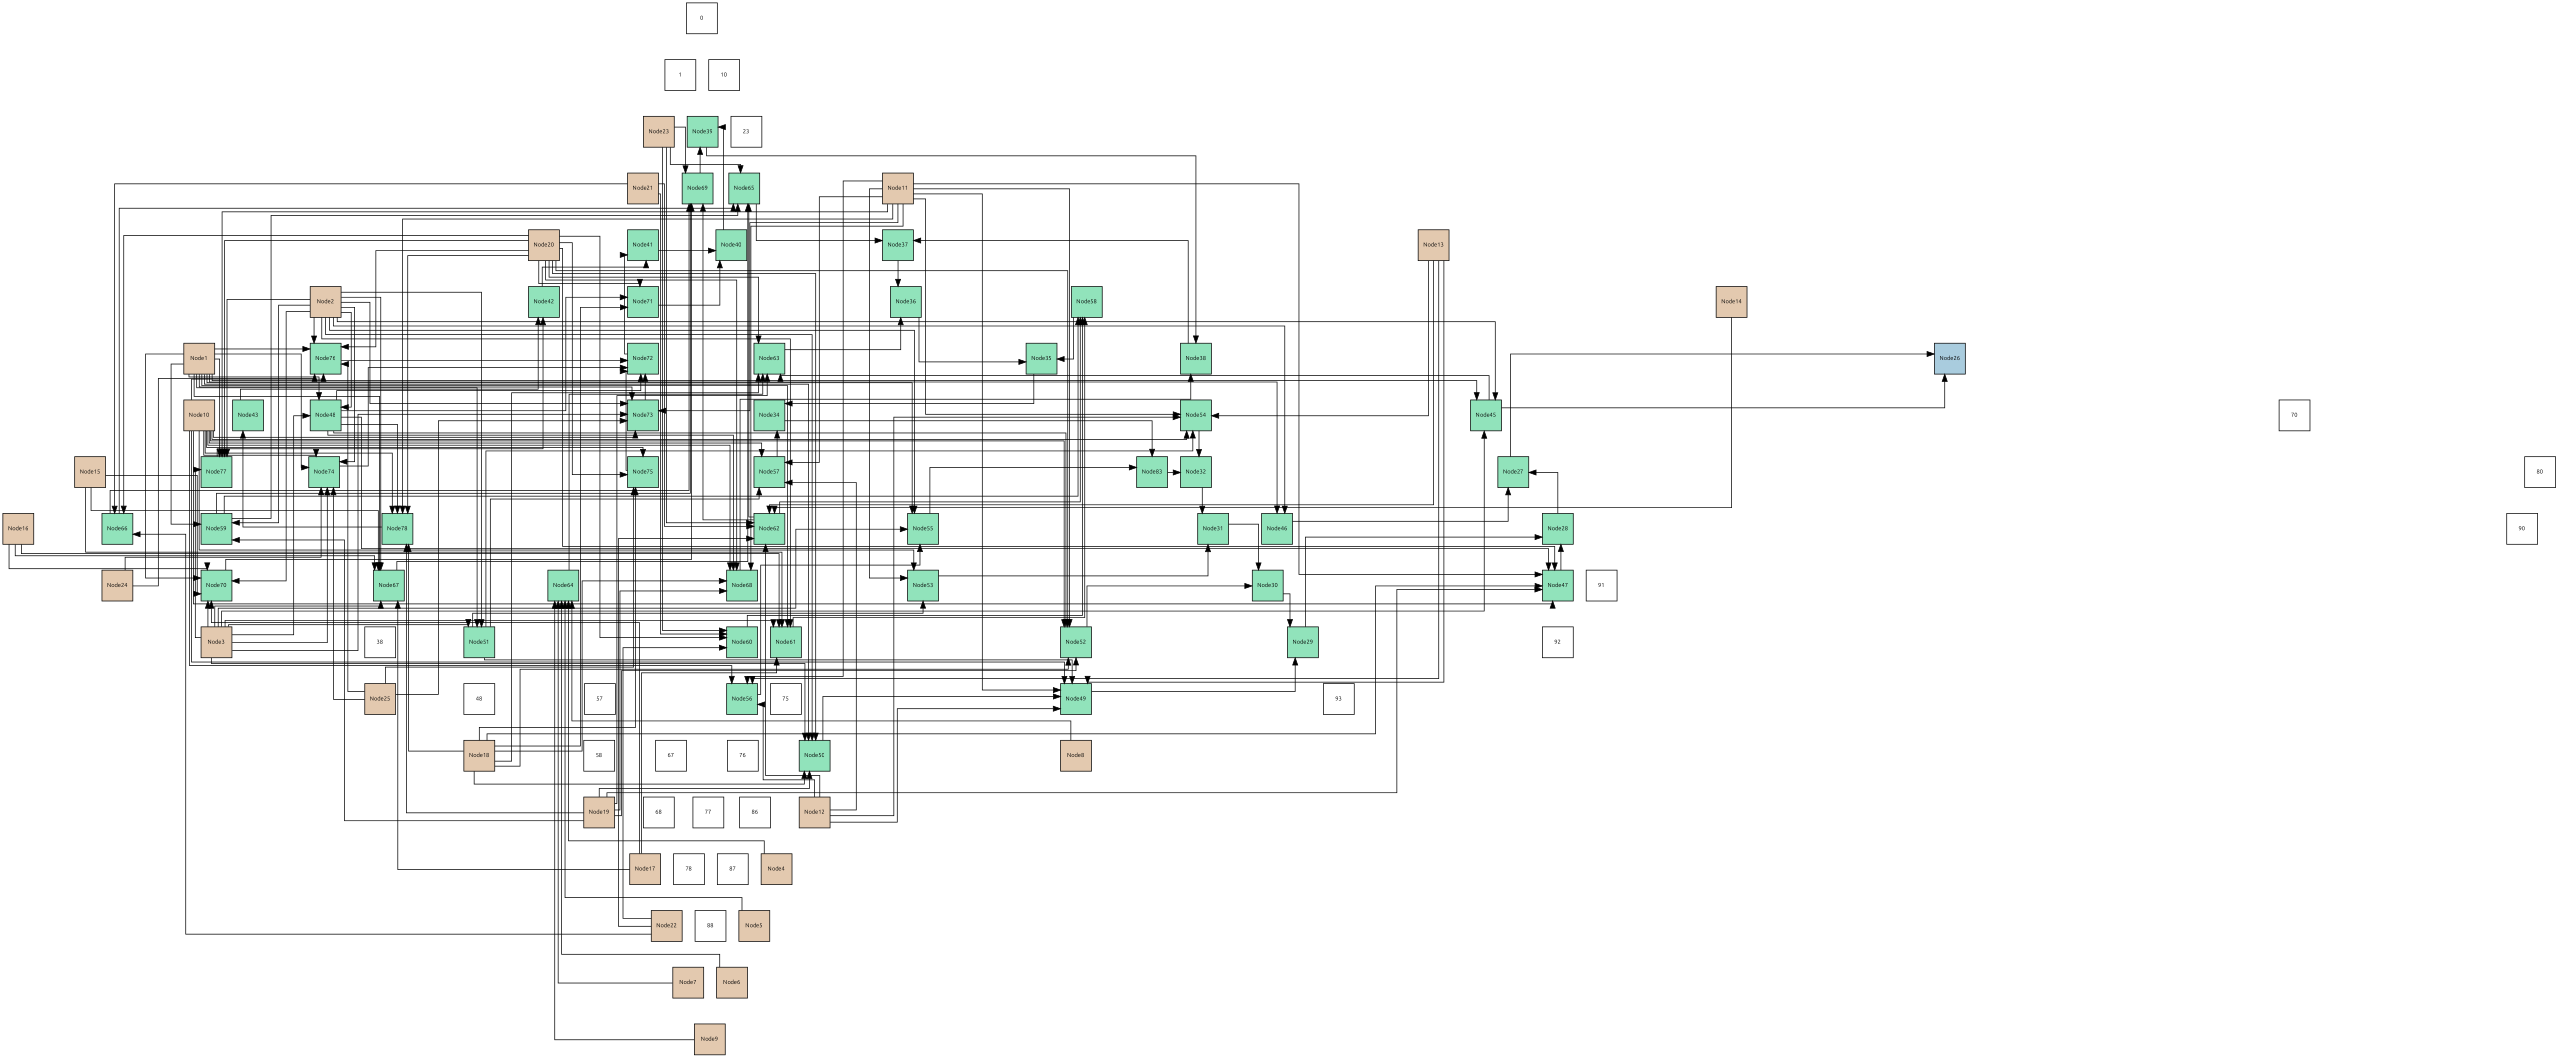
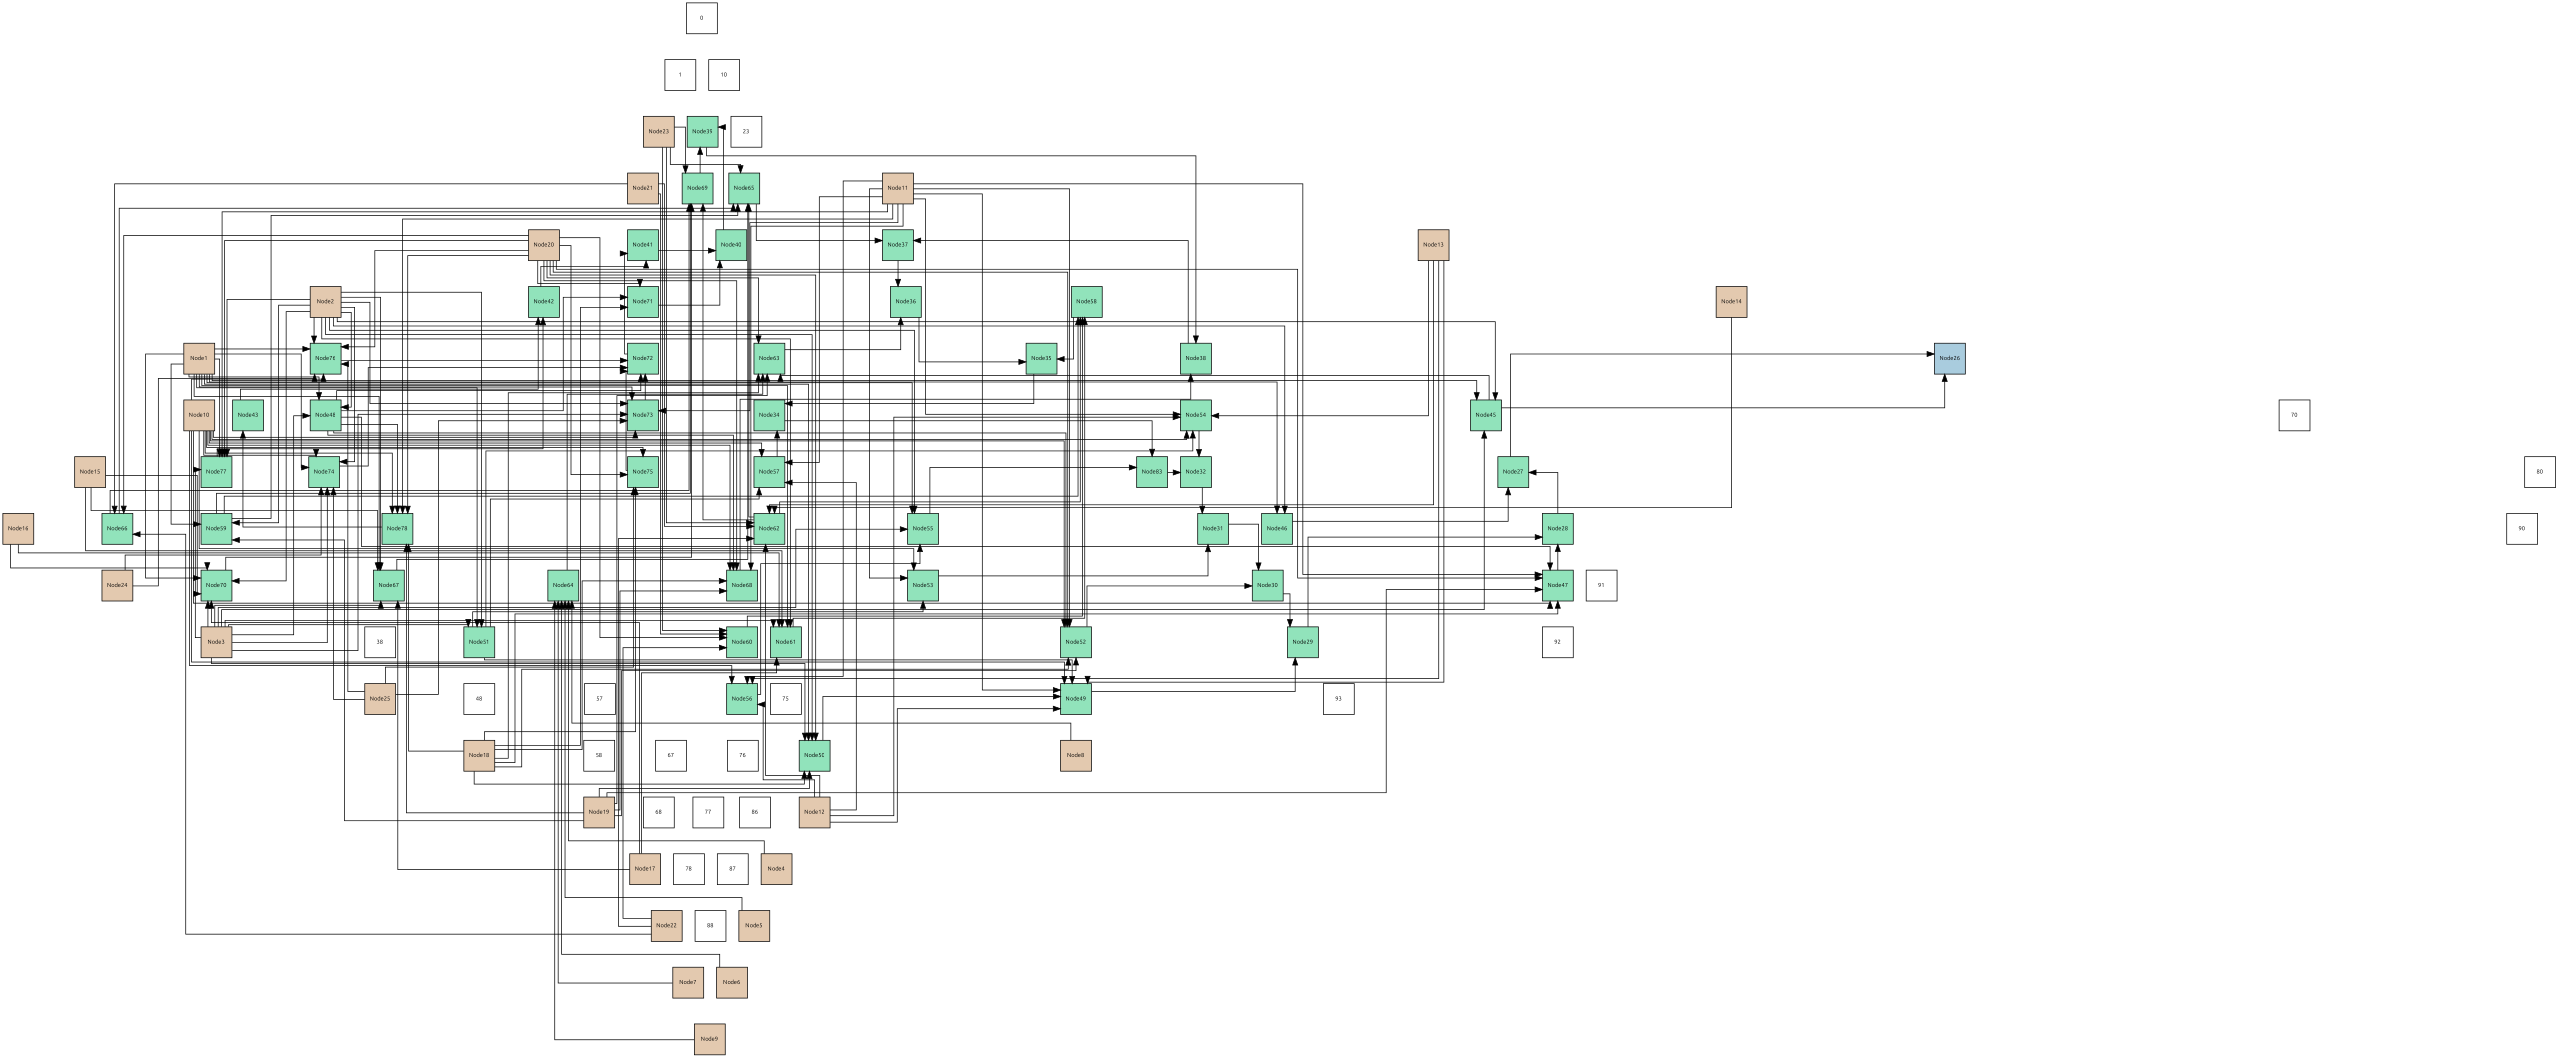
(193, 556) -> none
